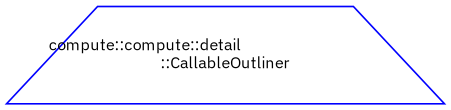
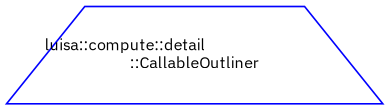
(225, 55) -> (195, 55)
